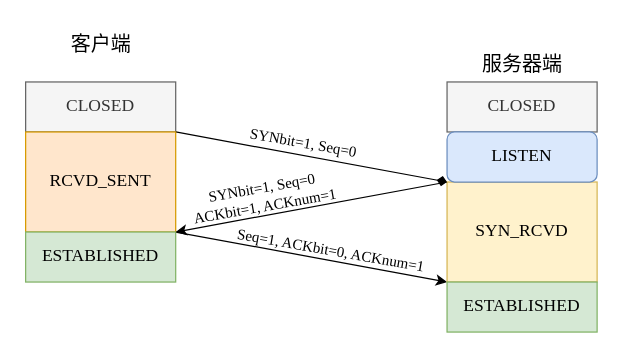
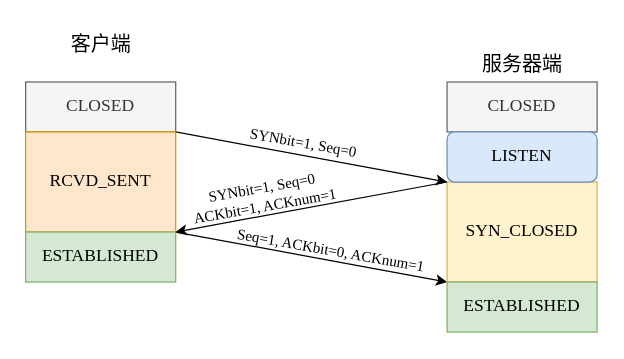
(436, 180) -> (437, 180)
(522, 232) -> (522, 232)
